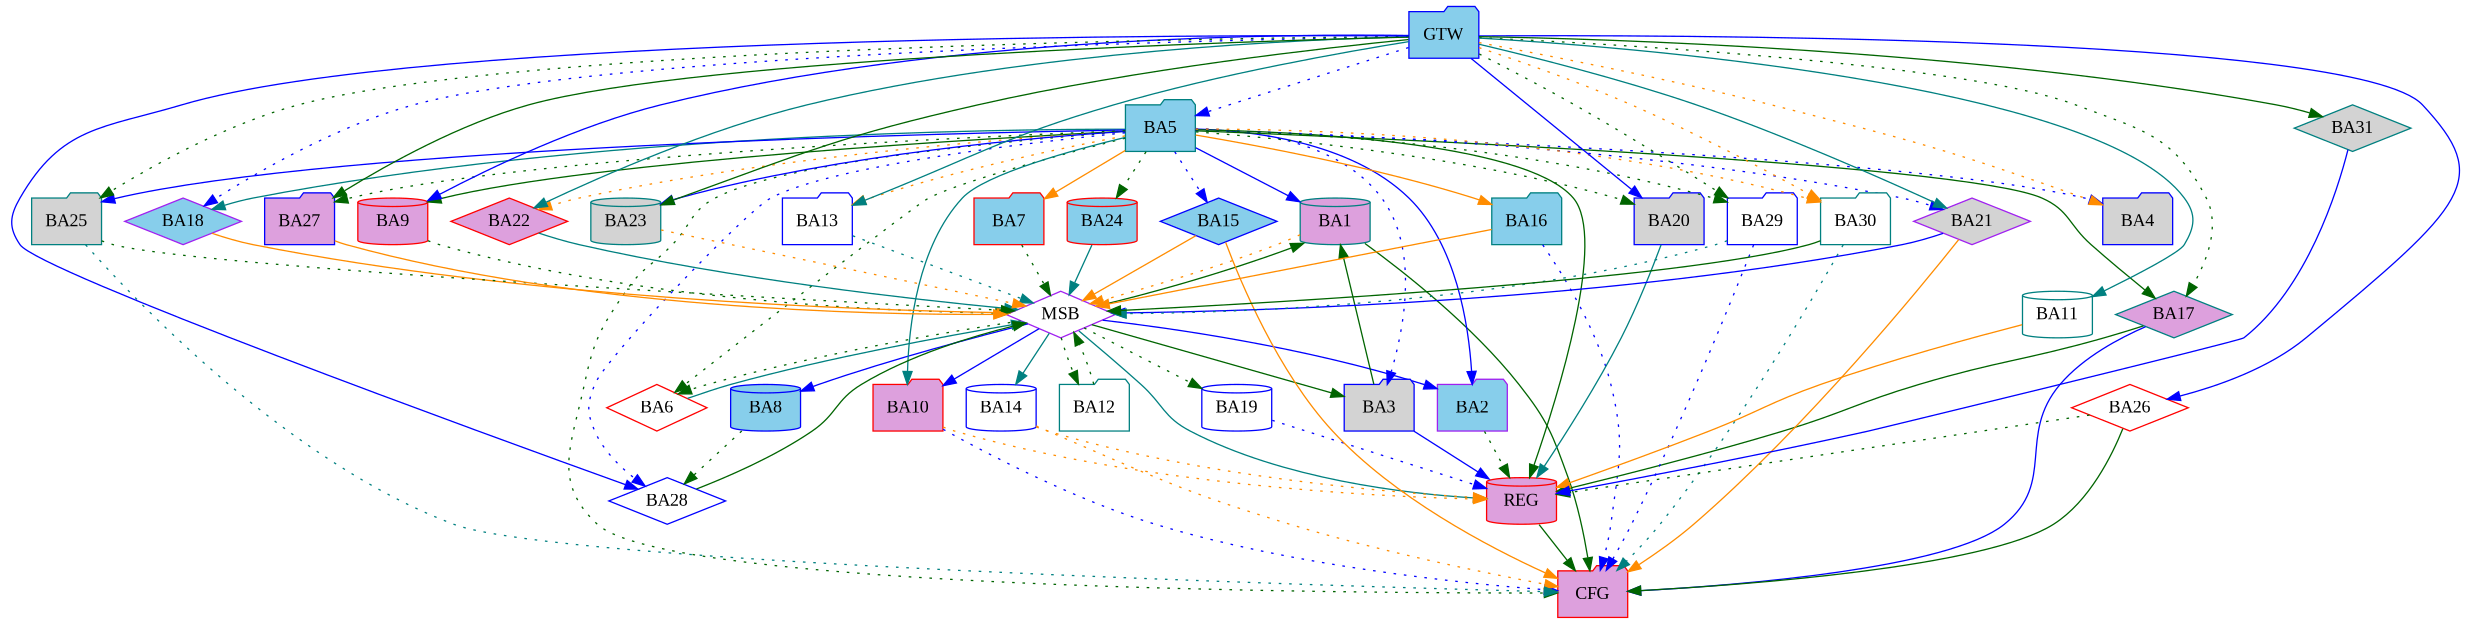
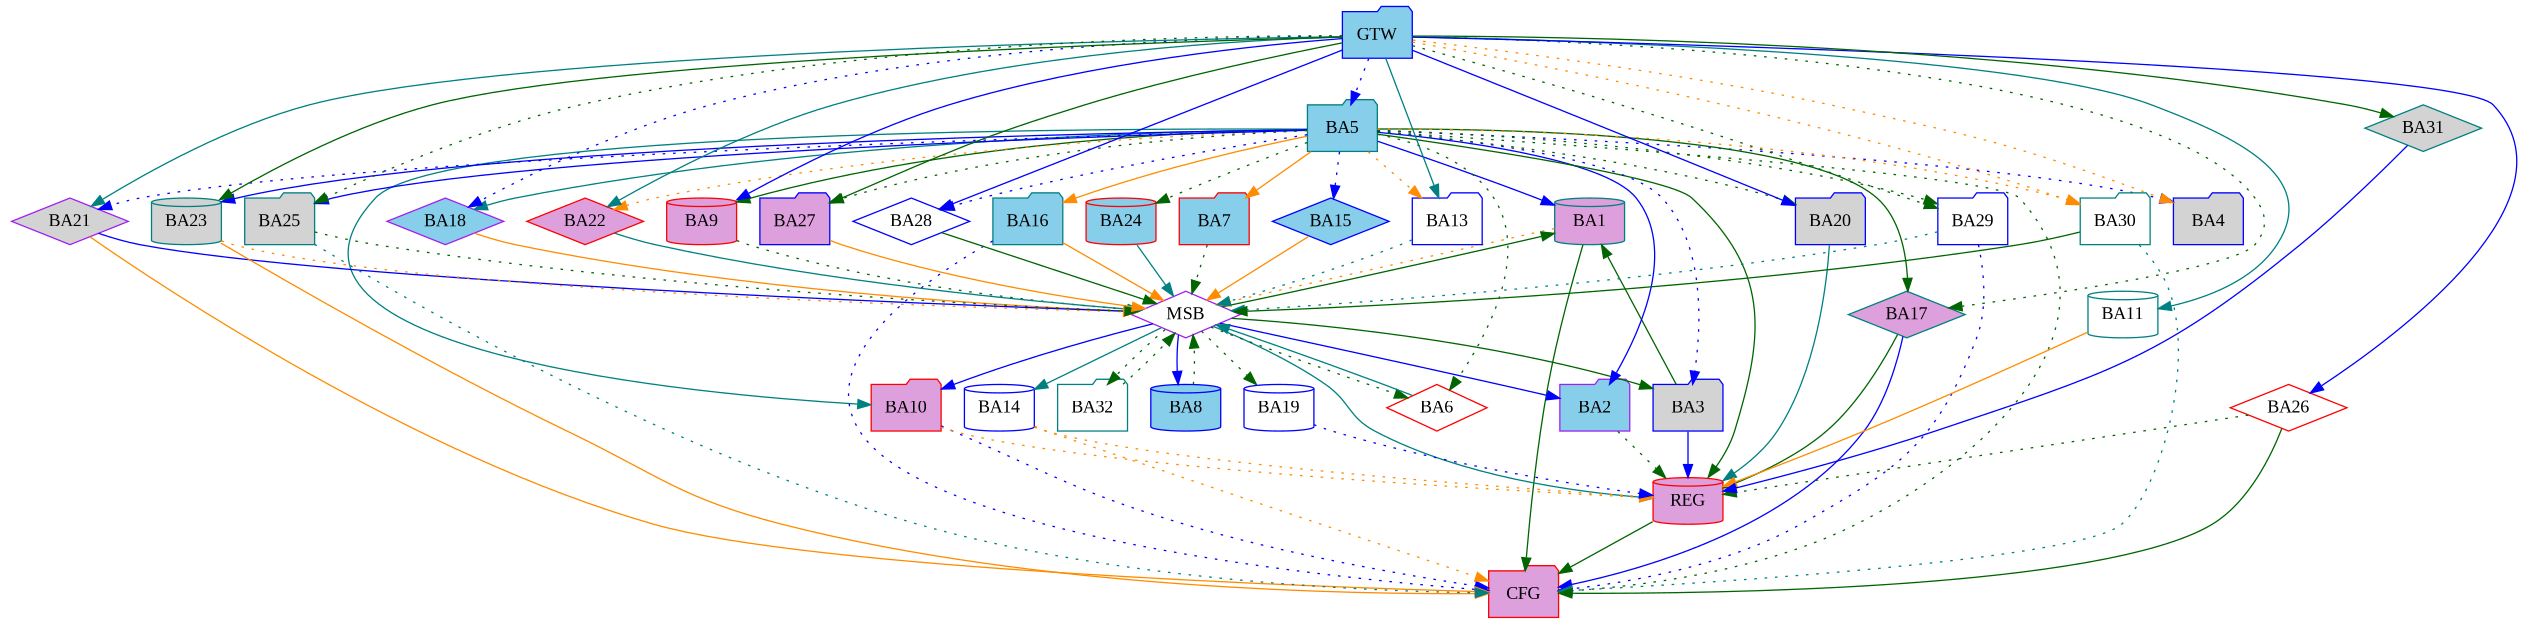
(1094, 408) -> (1093, 408)
(1330, 428) -> (816, 532)
(718, 453) -> (1194, 366)
